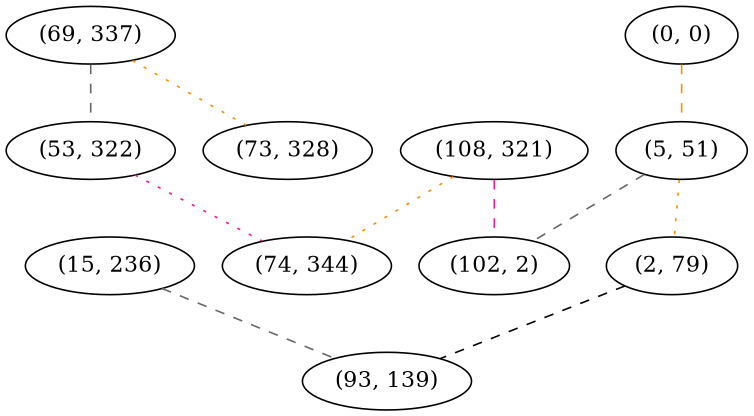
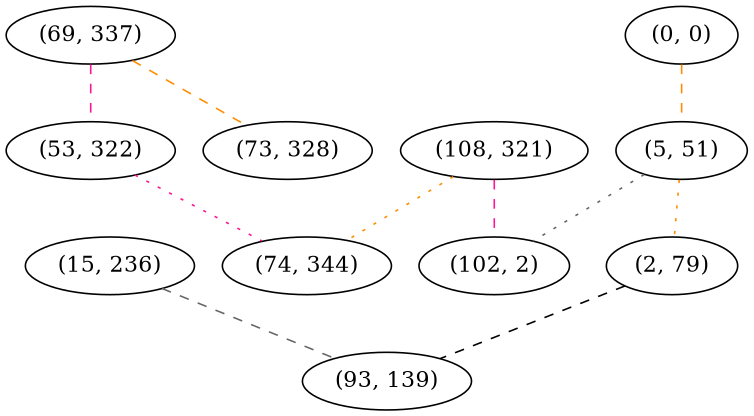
(91, 93) -> (91, 93)
(189, 93) -> (189, 93)
(589, 208) -> (589, 208)
